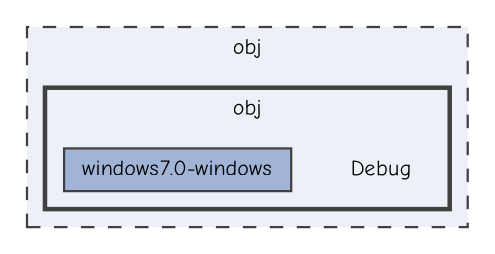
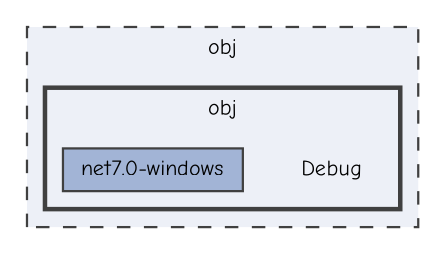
(178, 170) -> (153, 170)
